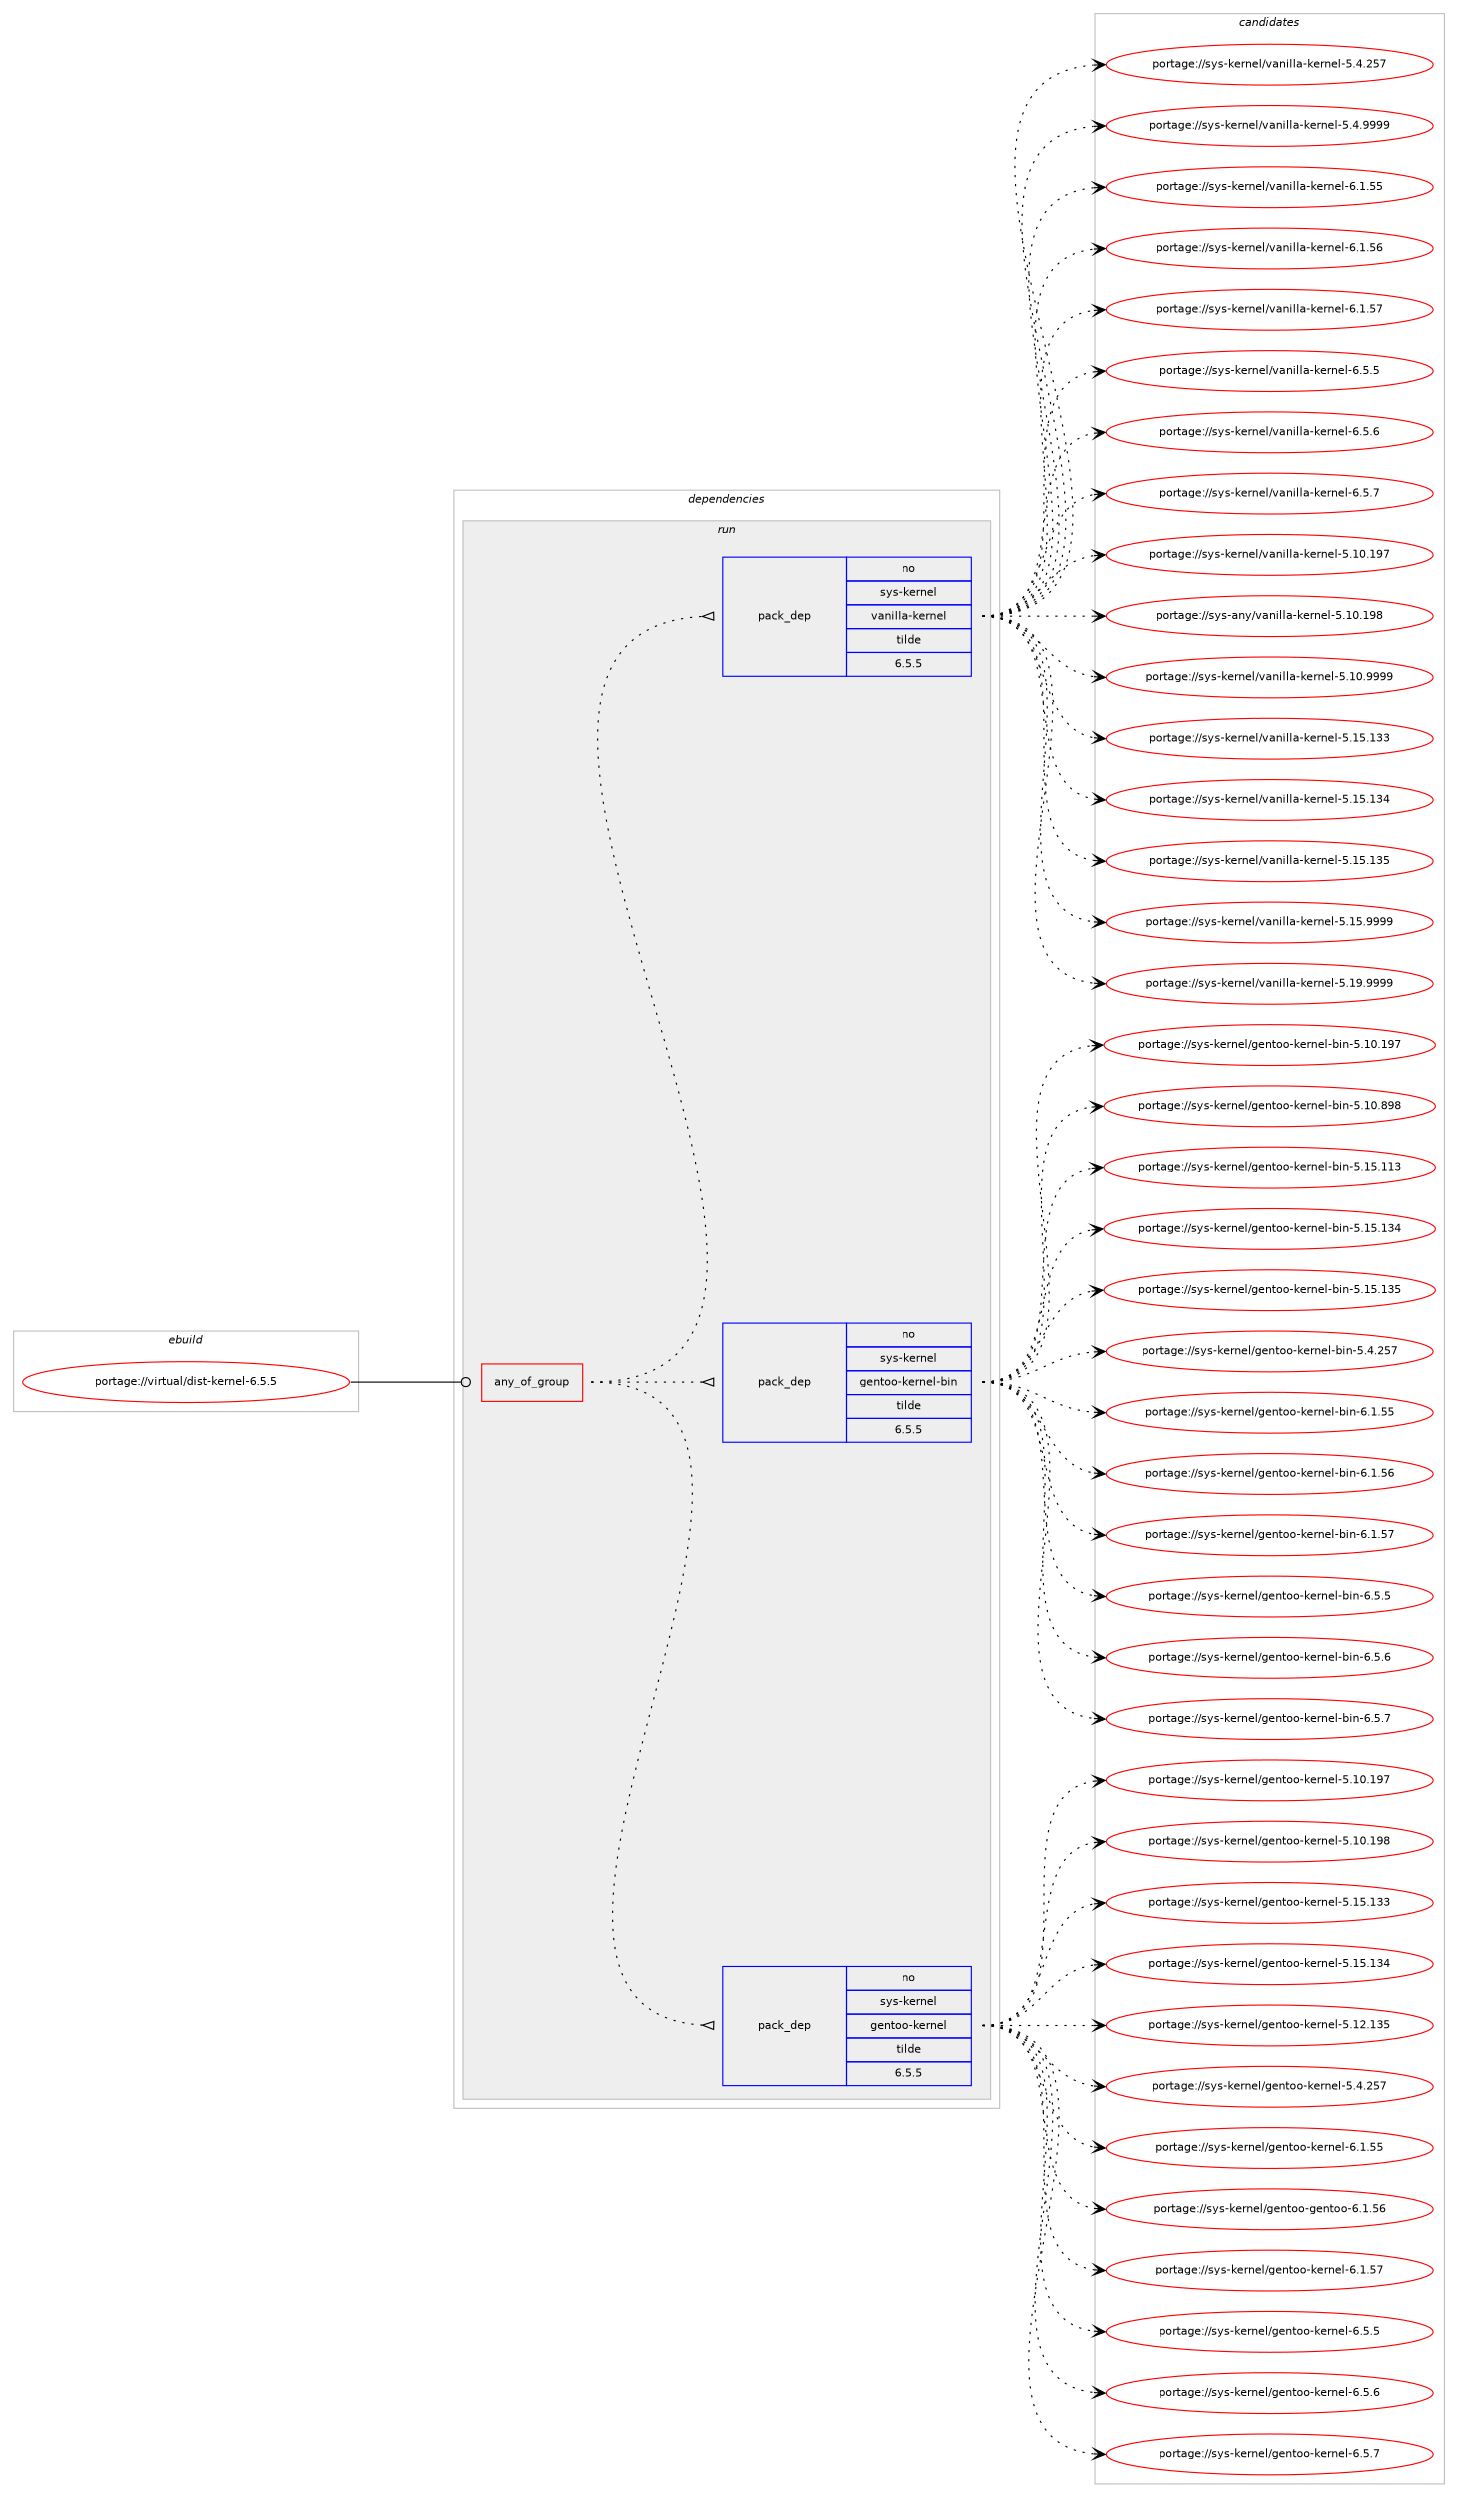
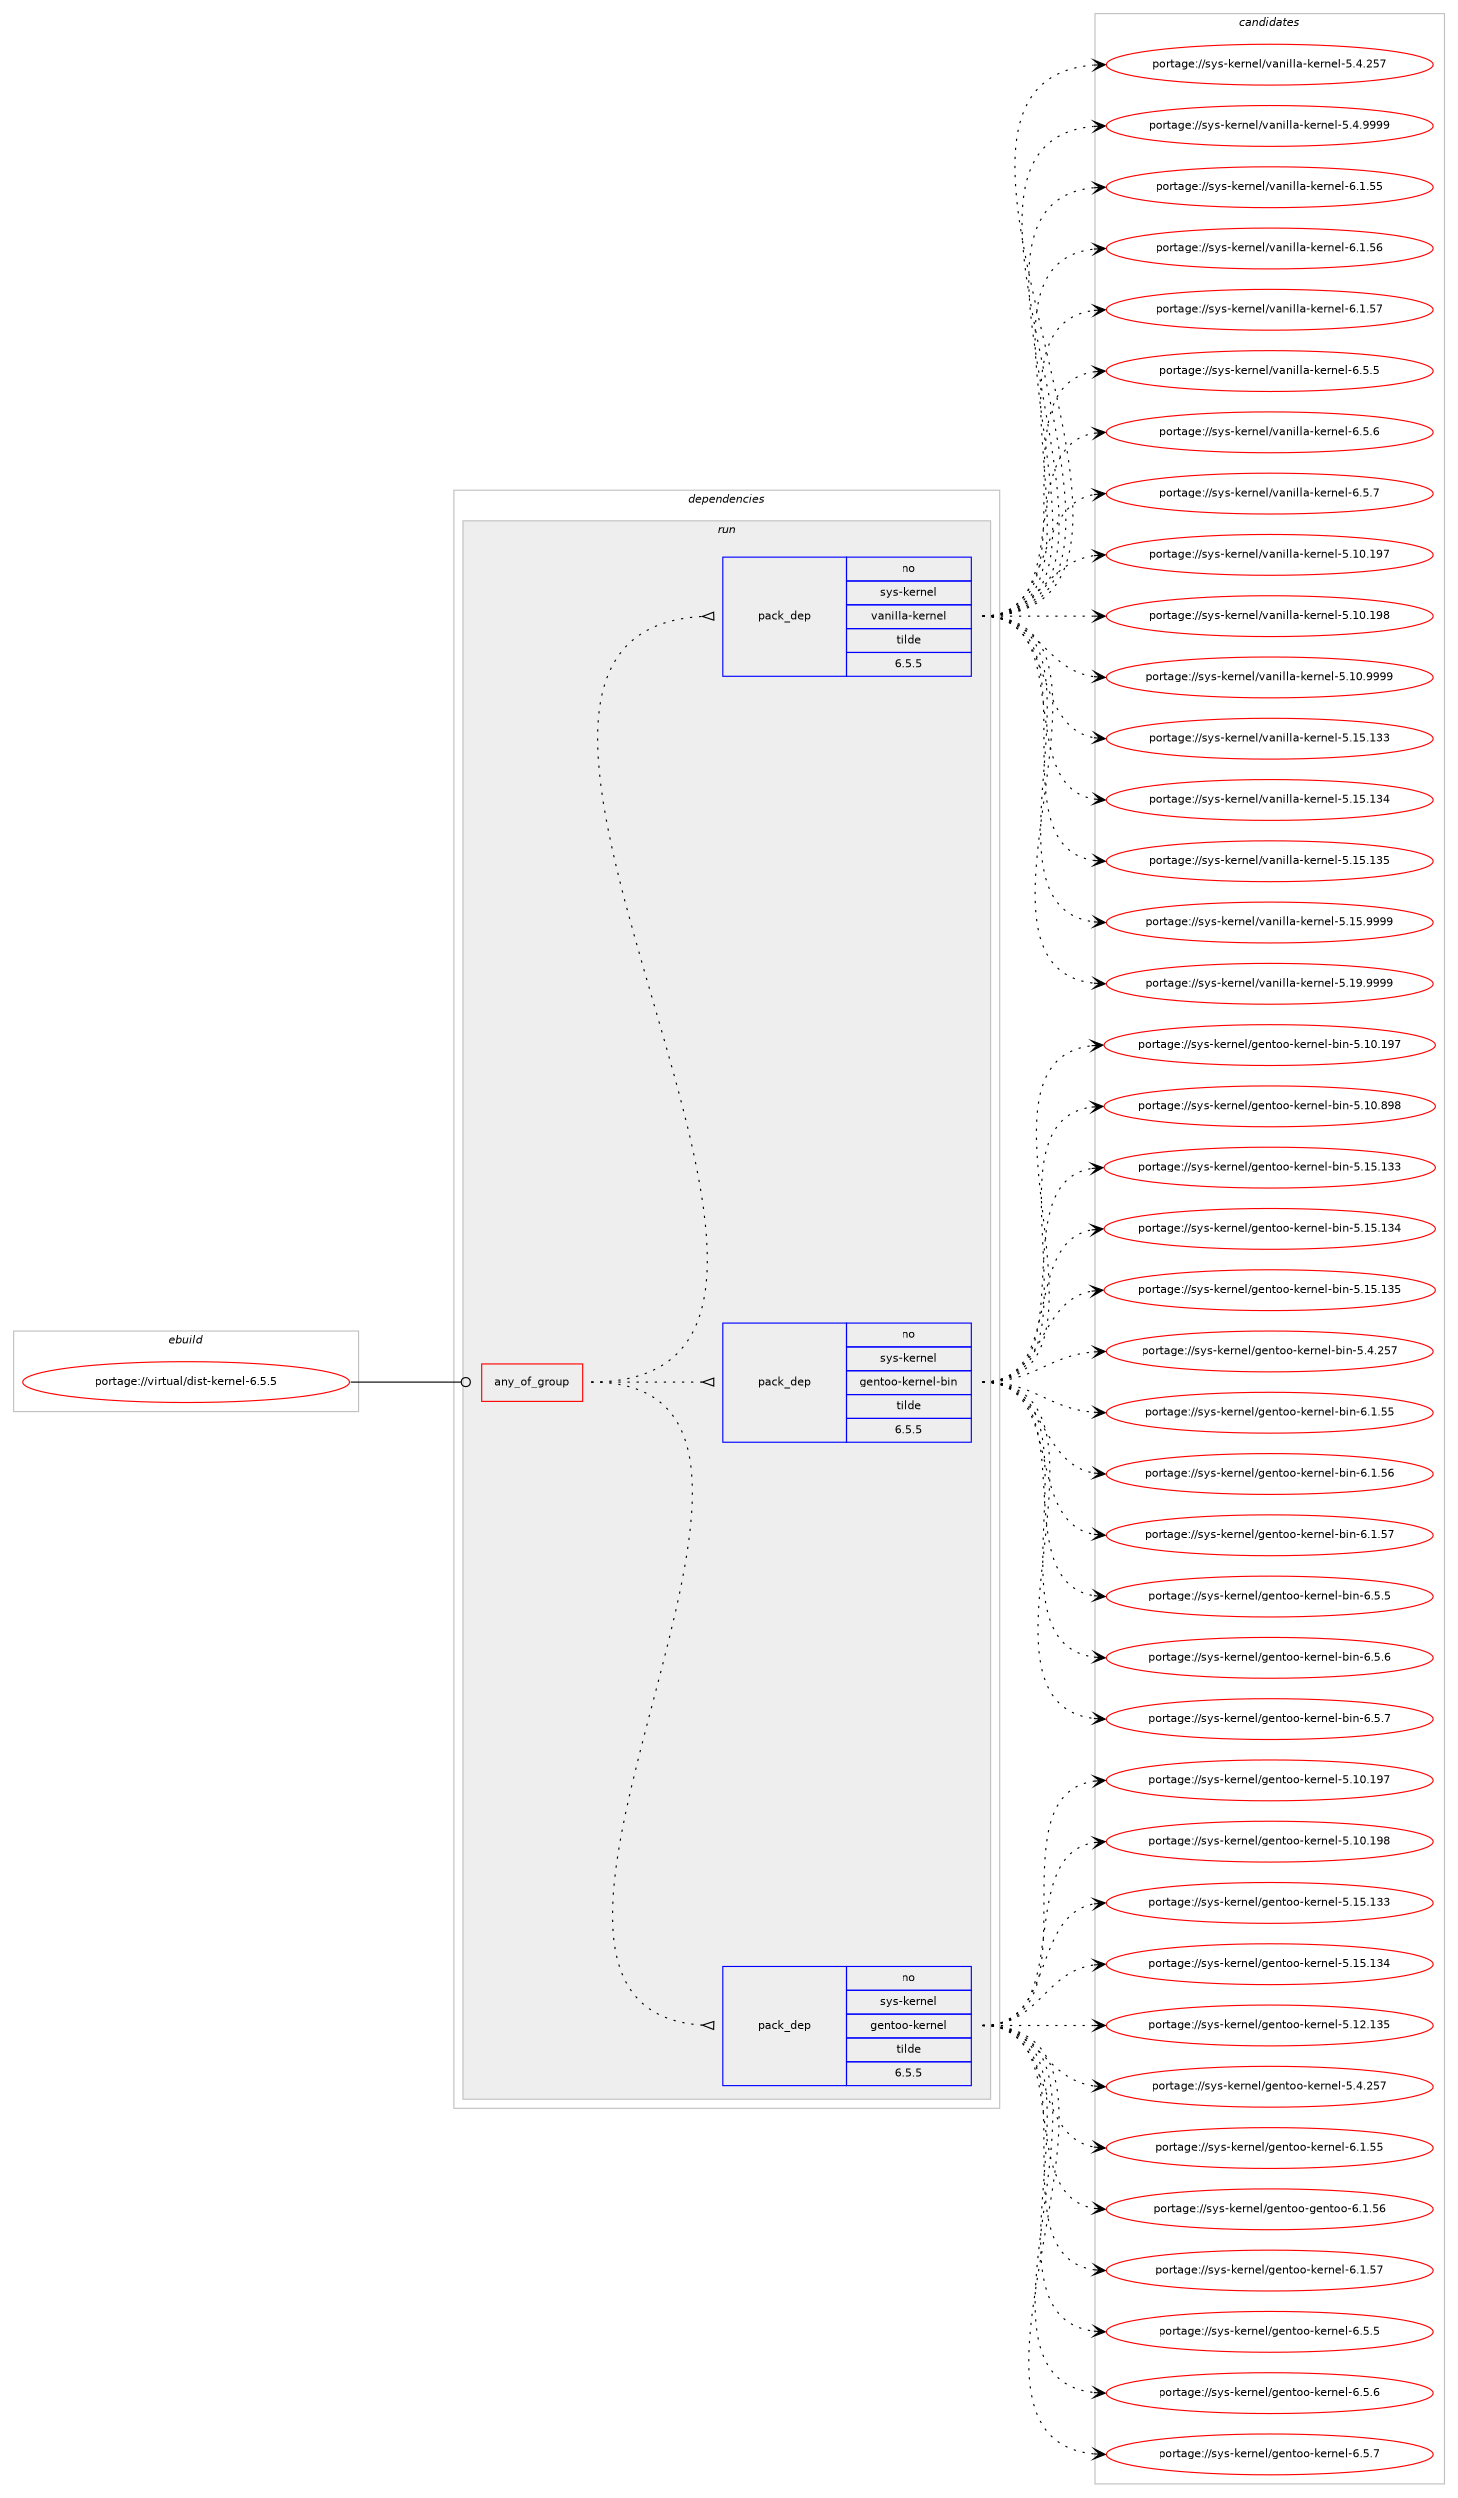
(1270, 616) -> (1270, 616)
(1270, 1168) -> (1270, 1168)
